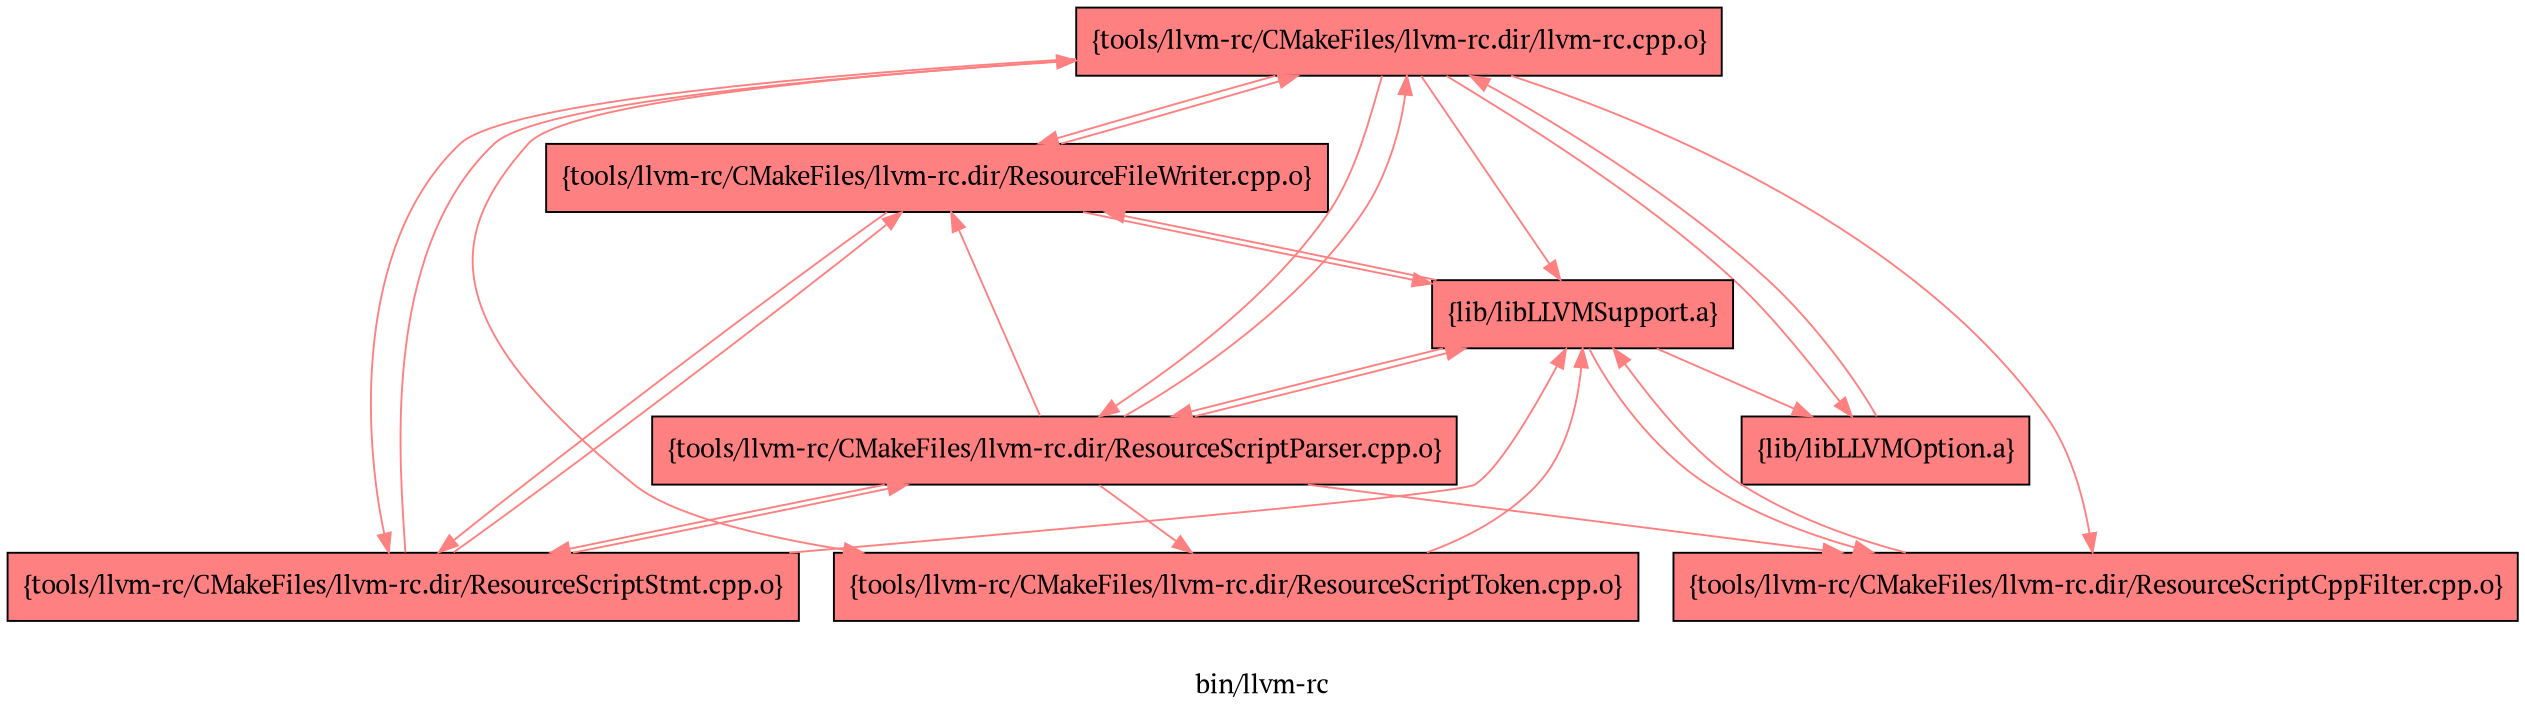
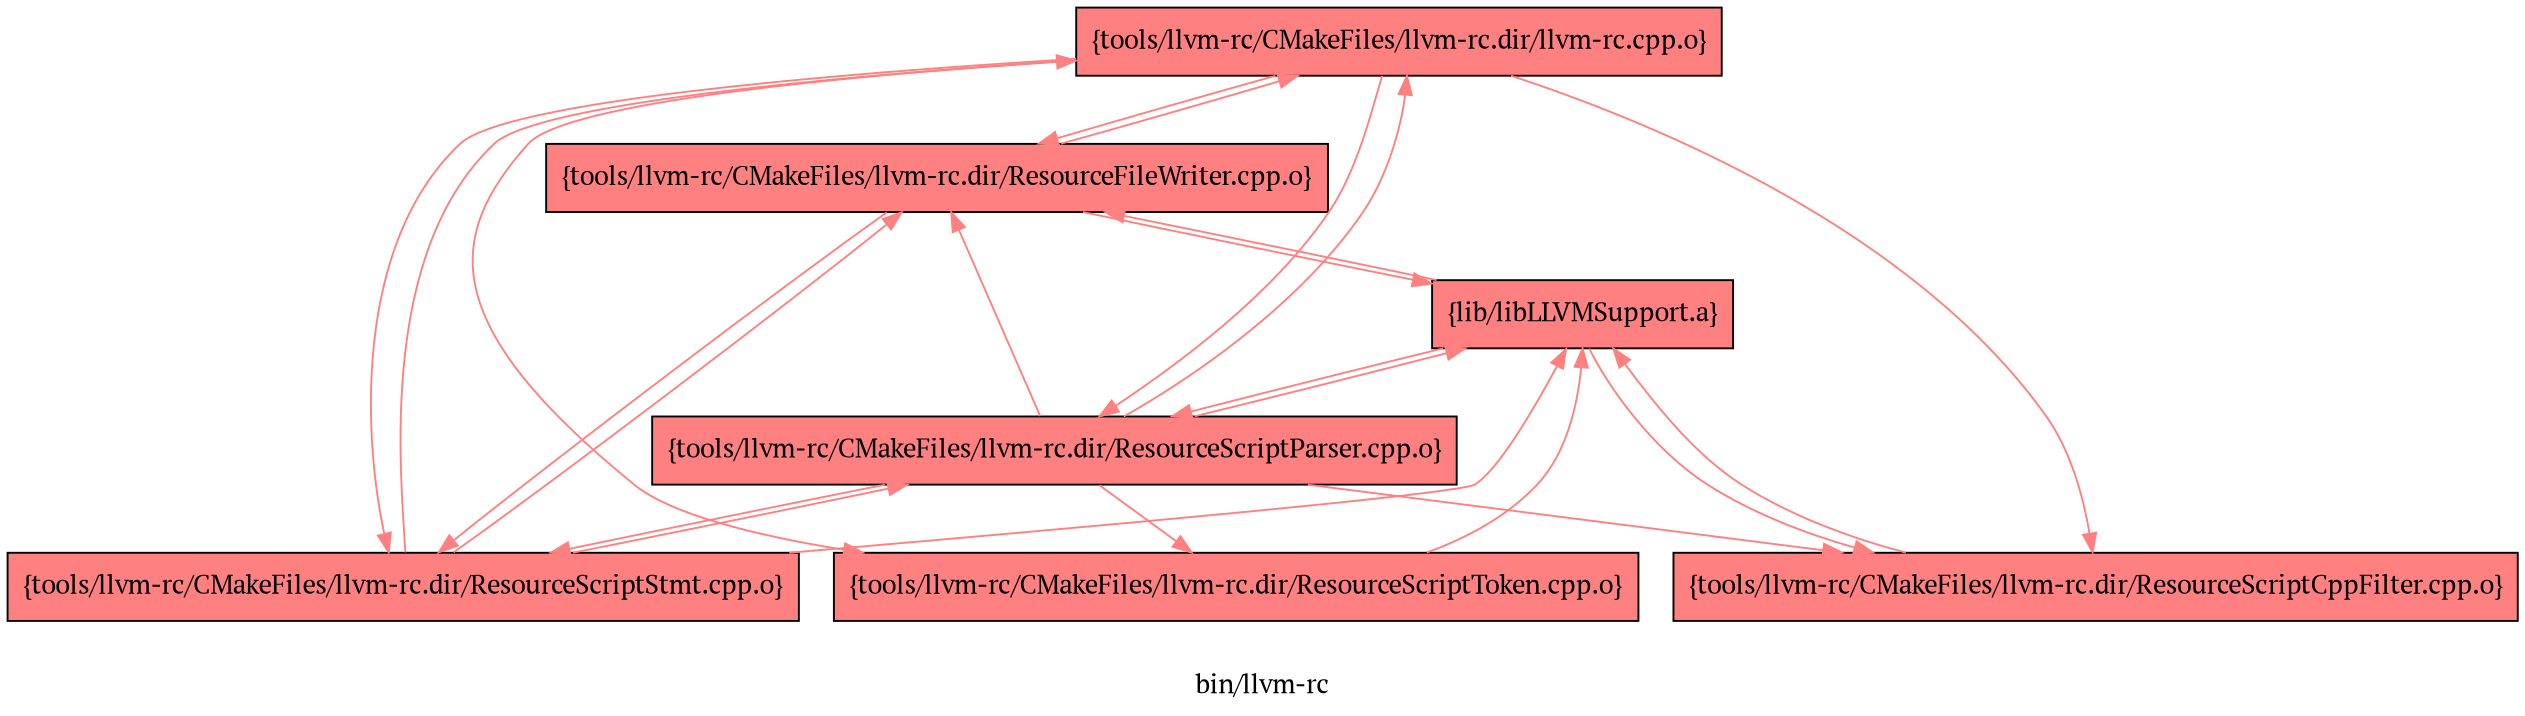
(1485, 170) -> none
(1885, 451) -> none
